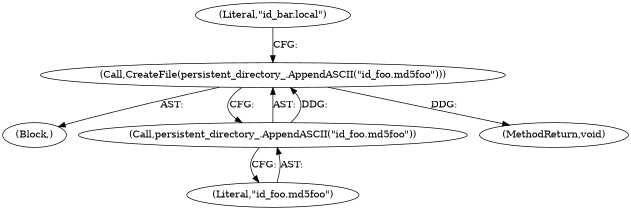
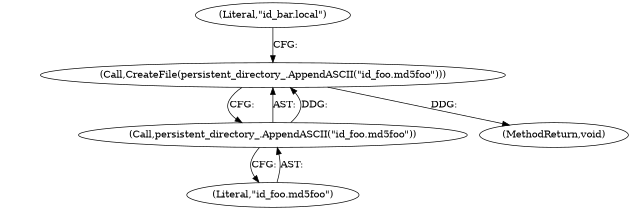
(35, 135) -> none
